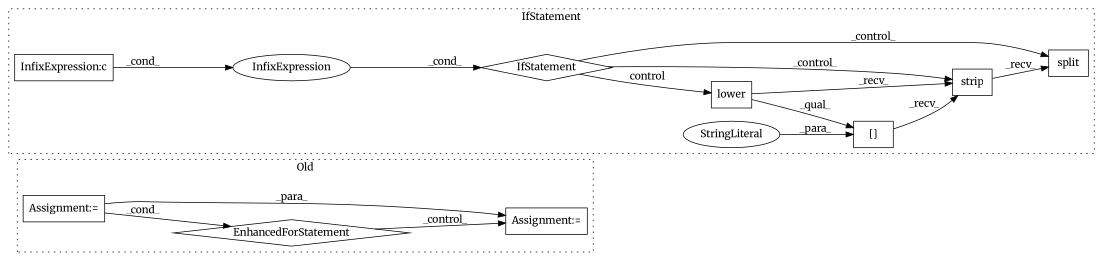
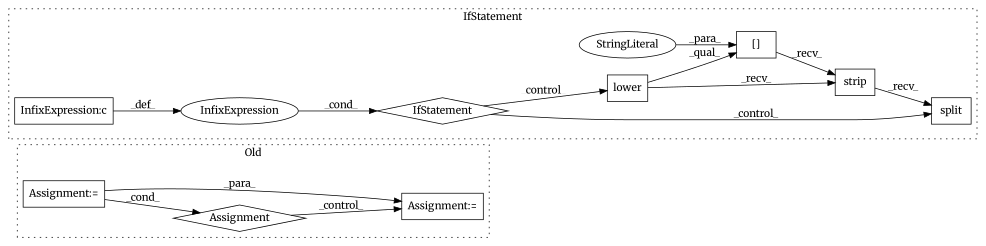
(143, 62) -> (143, 105)
(777, 68) -> none
(292, 233) -> (240, 218)
